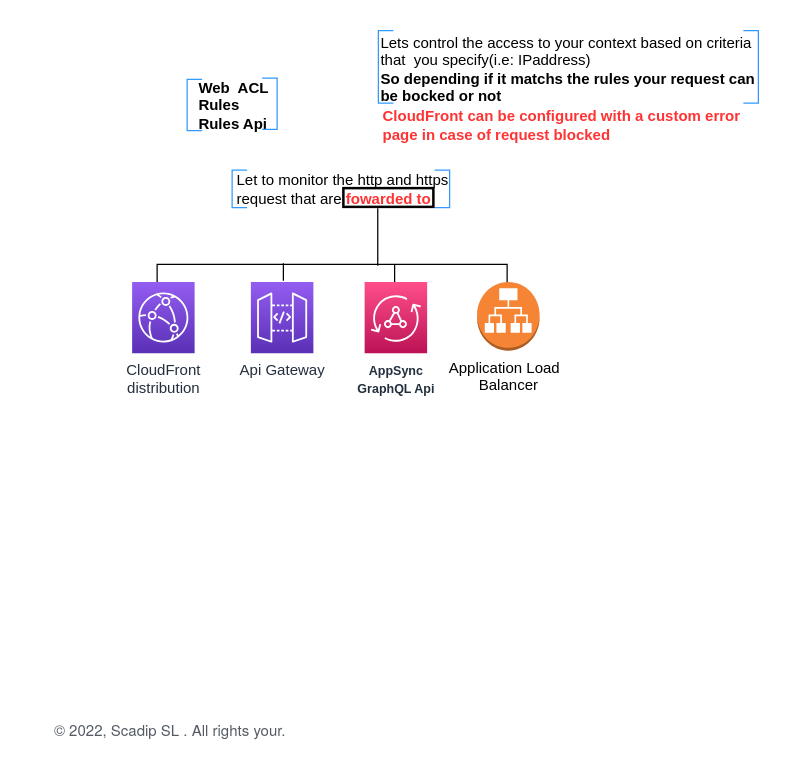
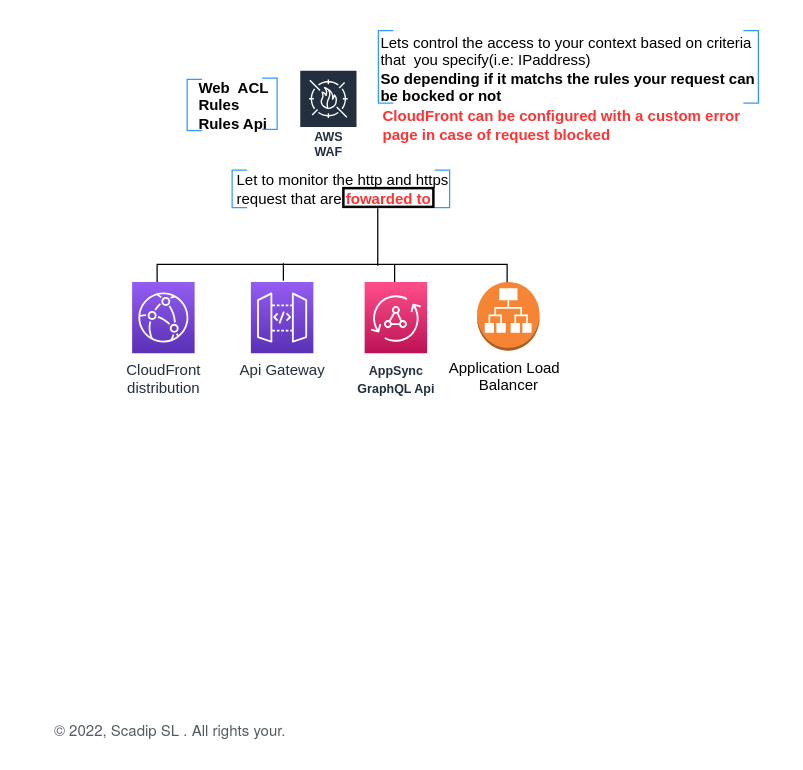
none -> (328, 117)
